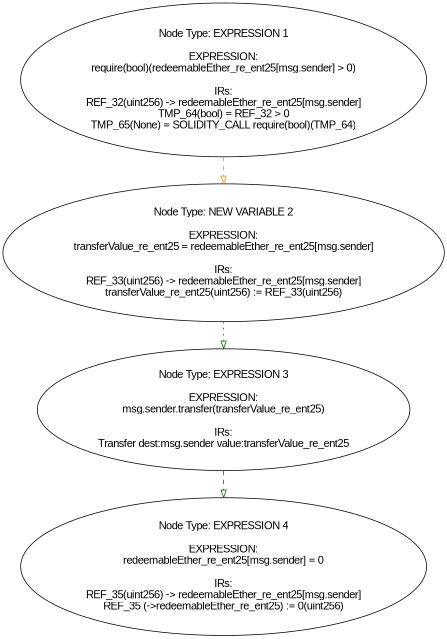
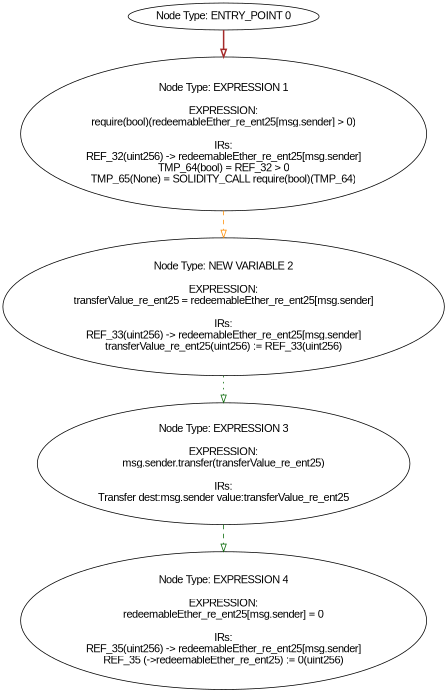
none -> (224, 16)
